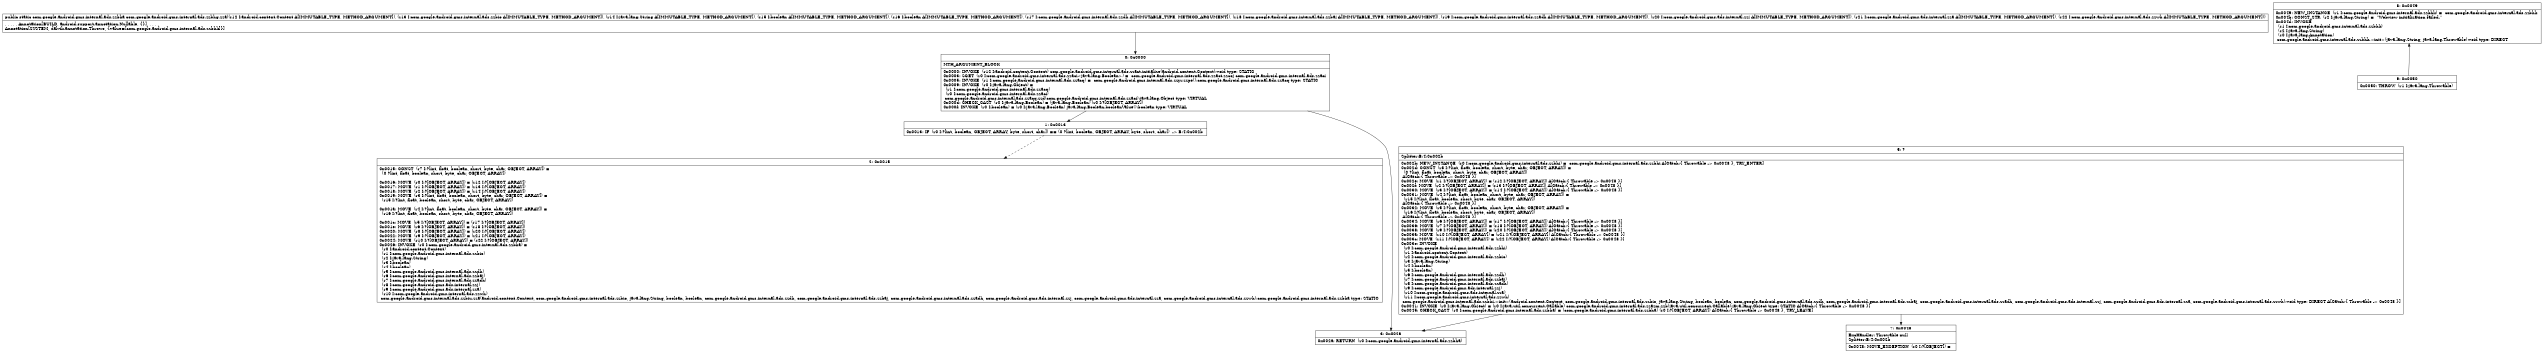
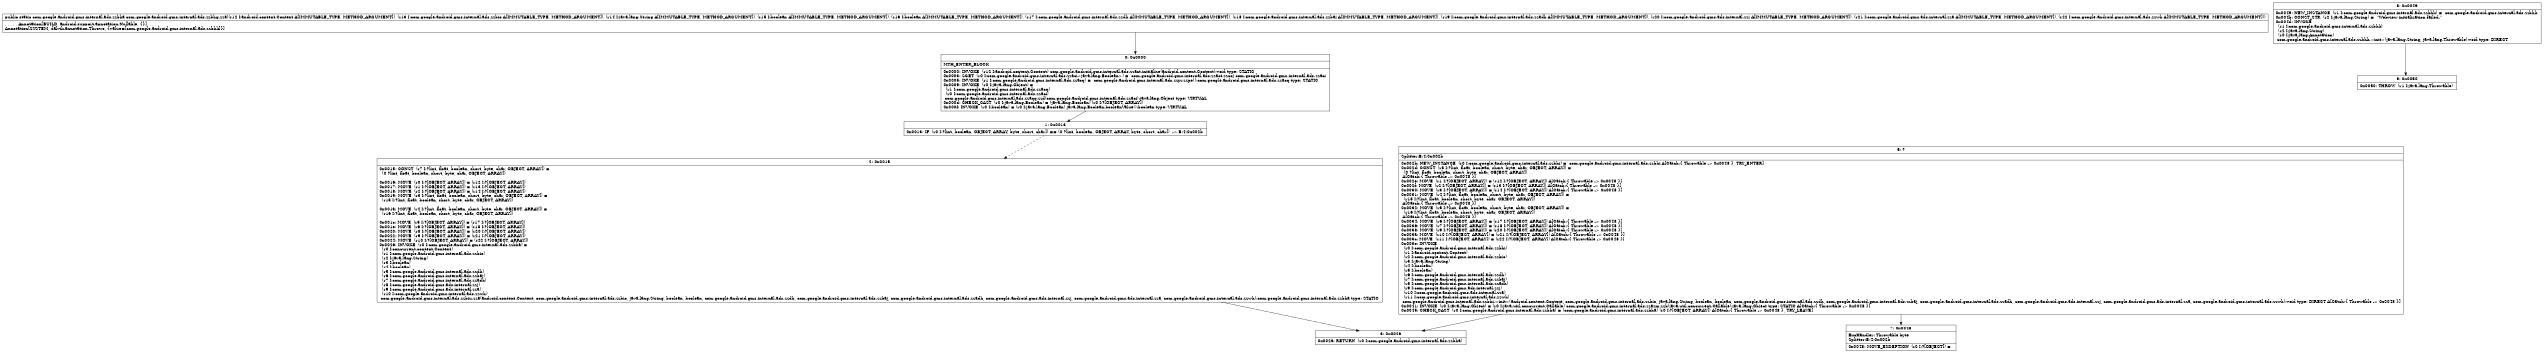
(2409, 61) -> (2405, 58)
(972, 64) -> (966, 64)
(1392, 194) -> (1289, 316)
(413, 249) -> (416, 249)
(1878, 335) -> (1879, 335)
